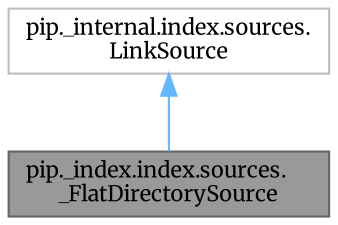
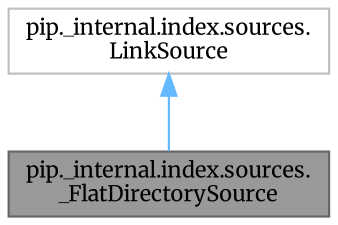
(169, 184) -> (169, 184)
